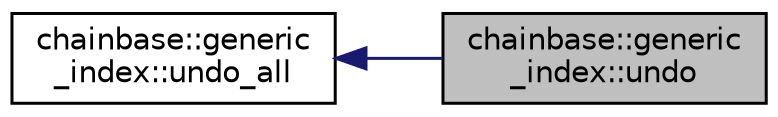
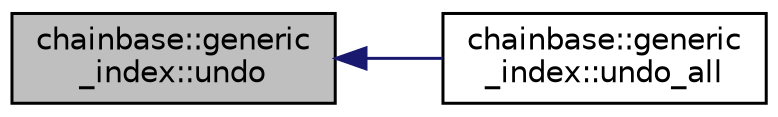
(405, 58) -> (405, 58)
